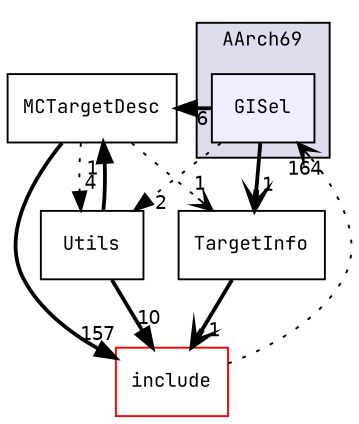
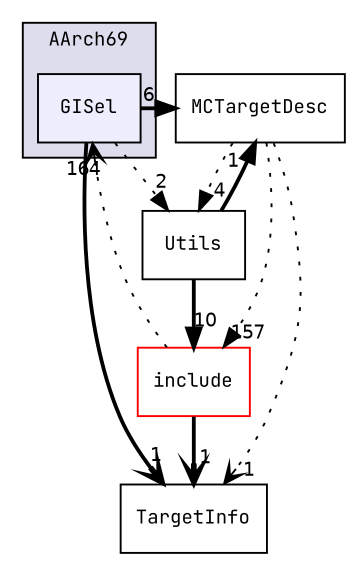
(17, 257) -> (270, 241)
(217, 306) -> (194, 441)
